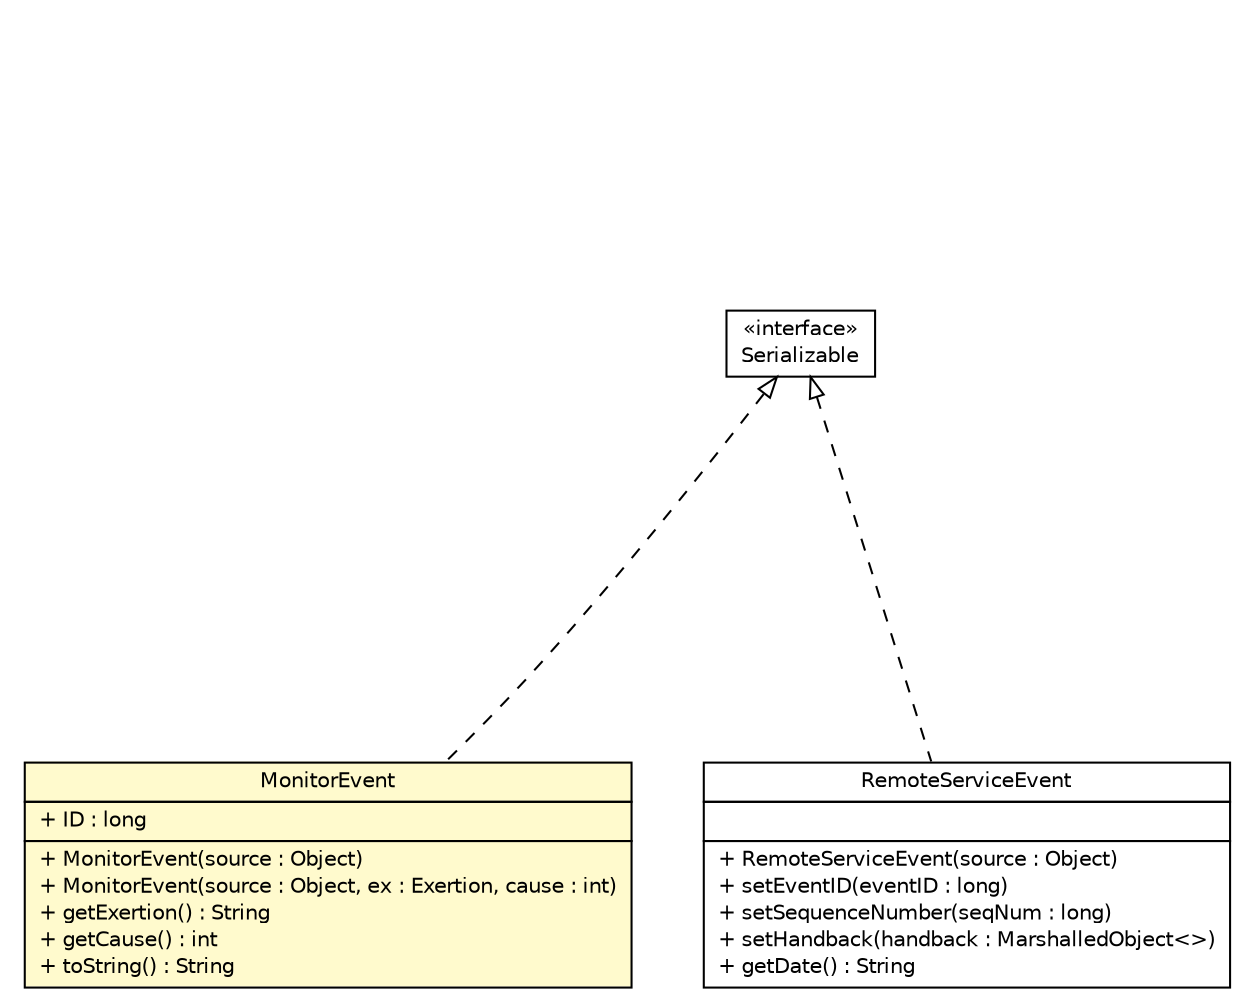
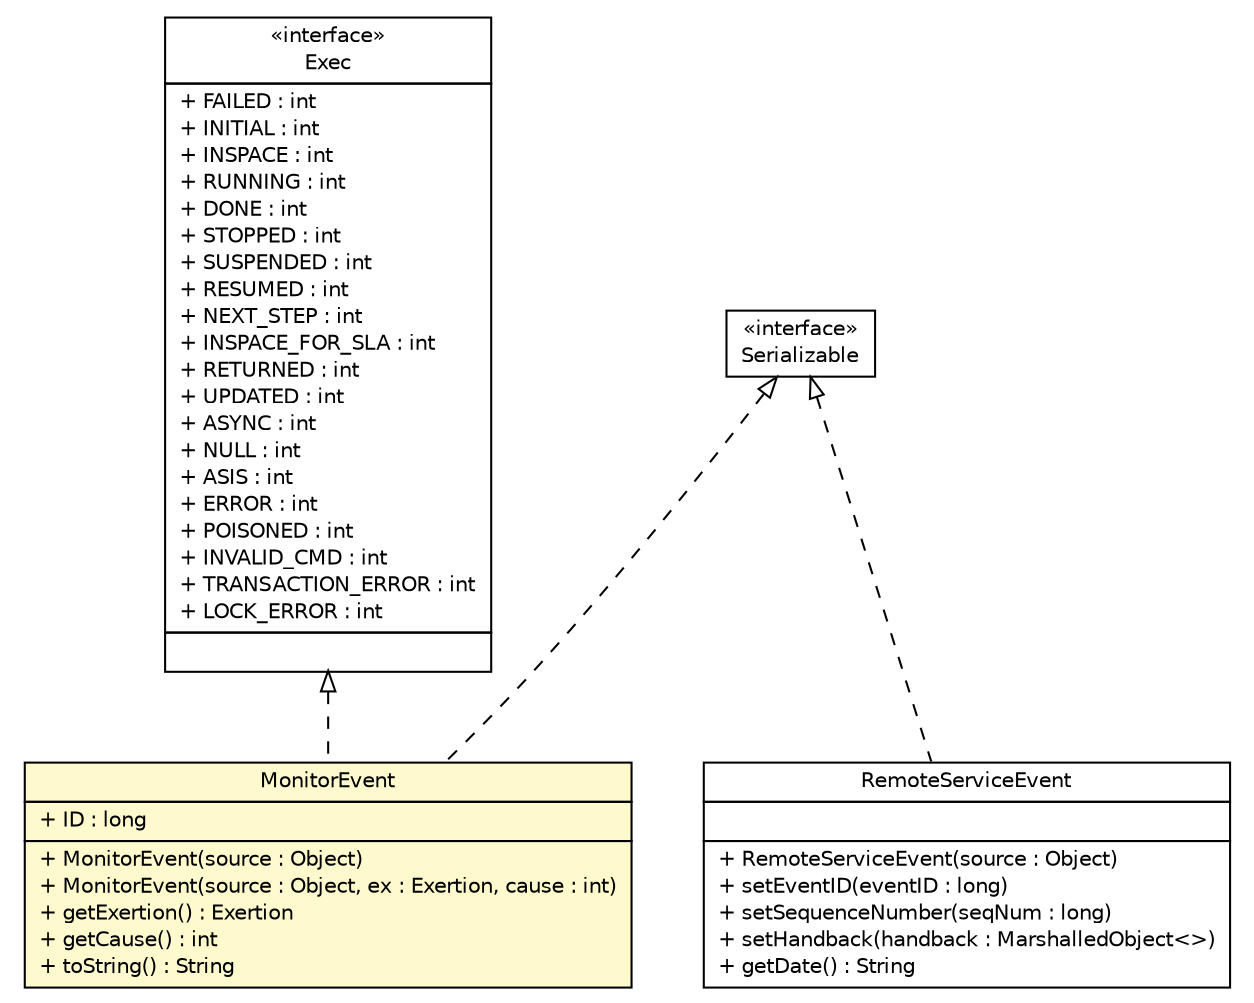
none -> (328, 344)
(155, 913) -> (167, 913)
